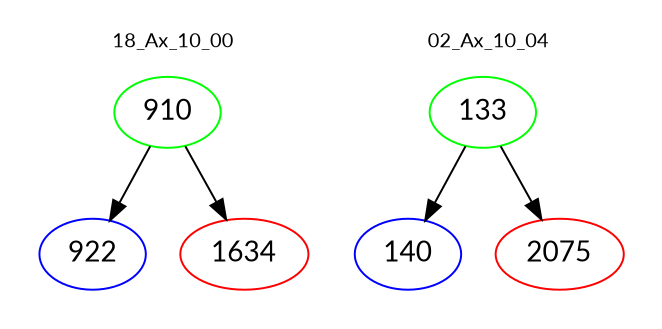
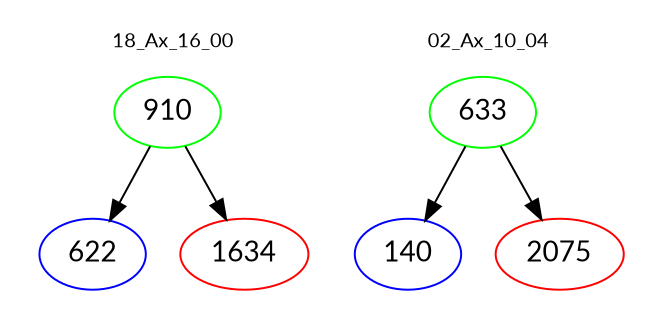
(173, 42) -> (173, 42)
(483, 112) -> (483, 112)
(93, 254) -> (93, 254)
